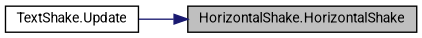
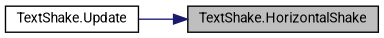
(302, 19) -> (283, 19)
